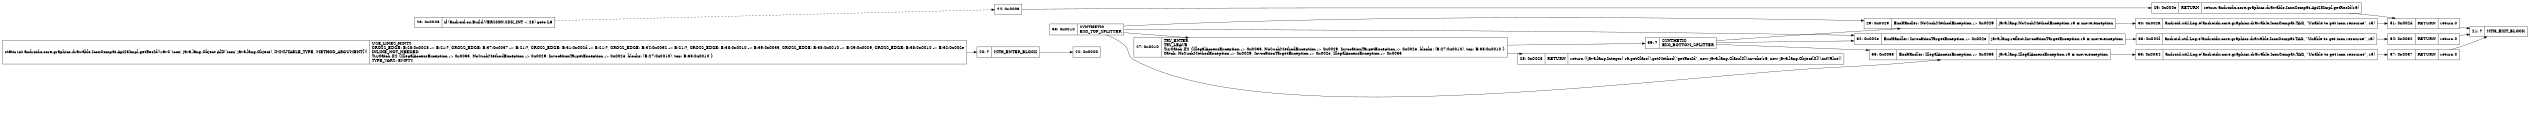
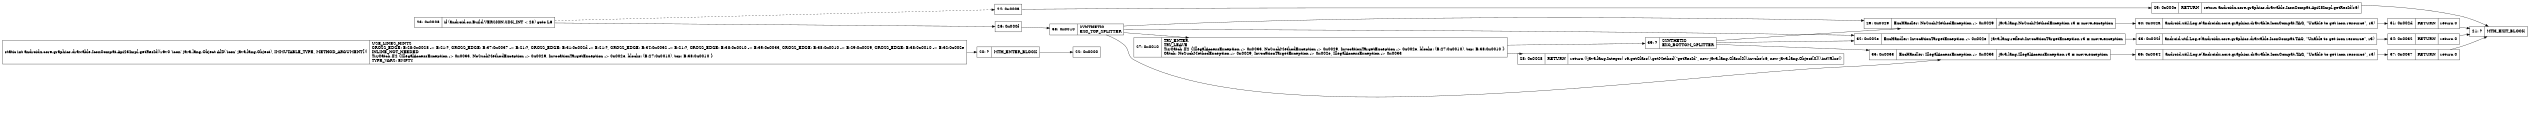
(2371, 15) -> (2425, 10)
none -> (1008, 27)
